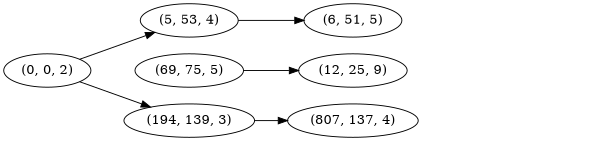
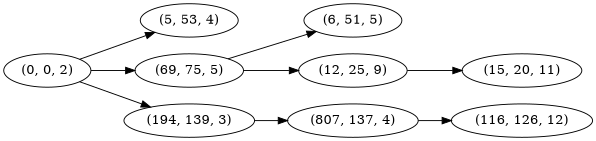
(266, 20) -> (268, 46)
none -> (108, 71)
none -> (522, 71)
none -> (522, 121)
